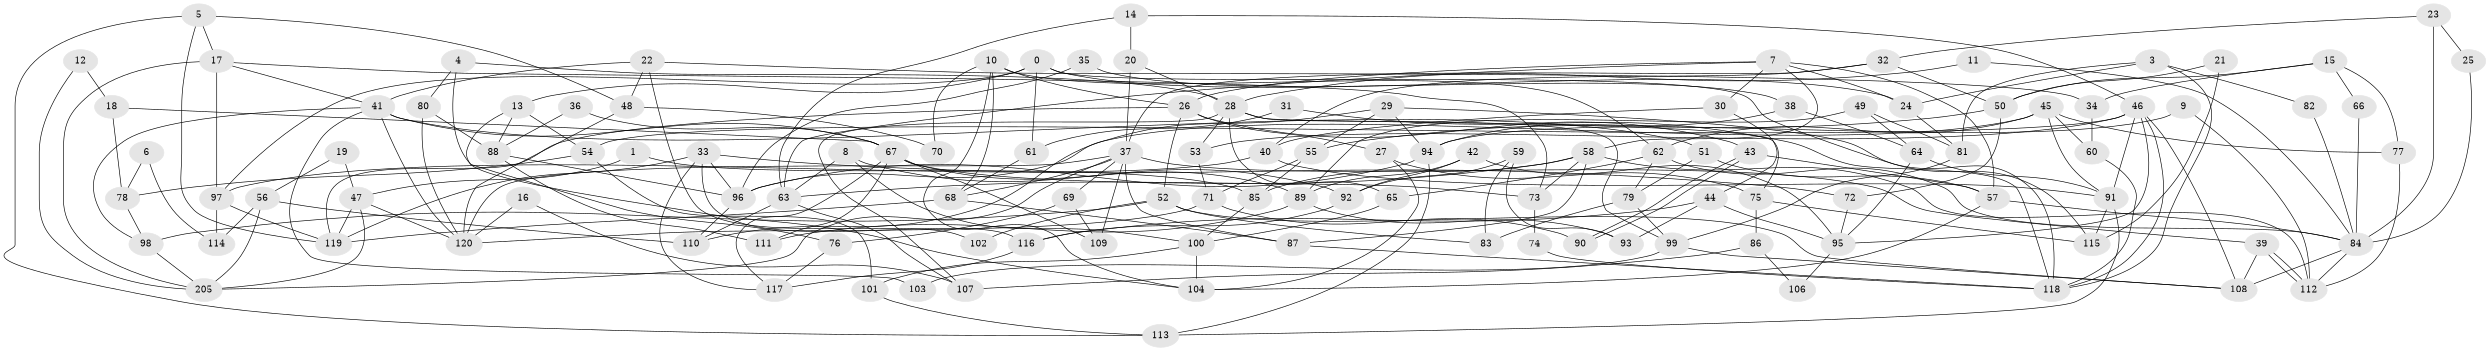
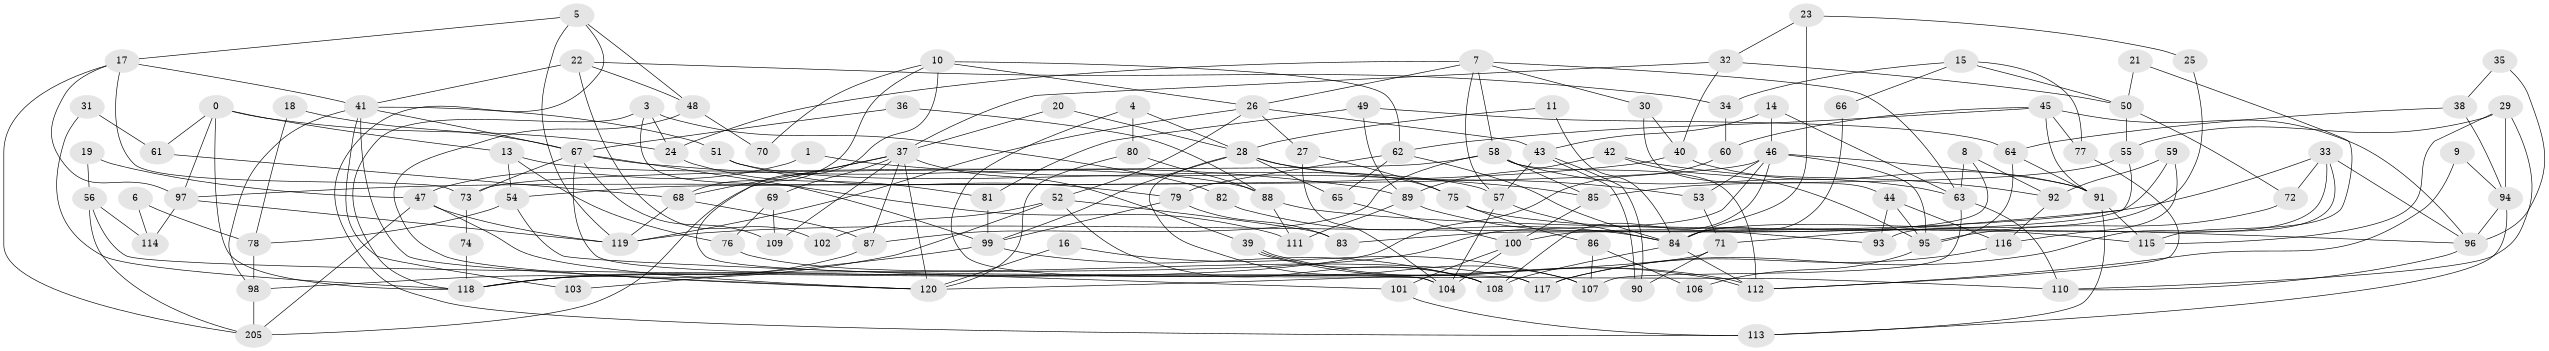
(1131, 38) -> (1658, 133)
(81, 61) -> none
(2030, 76) -> (854, 202)
